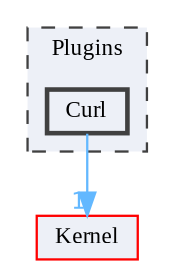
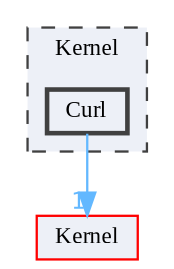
(87, 49) -> (87, 49)
